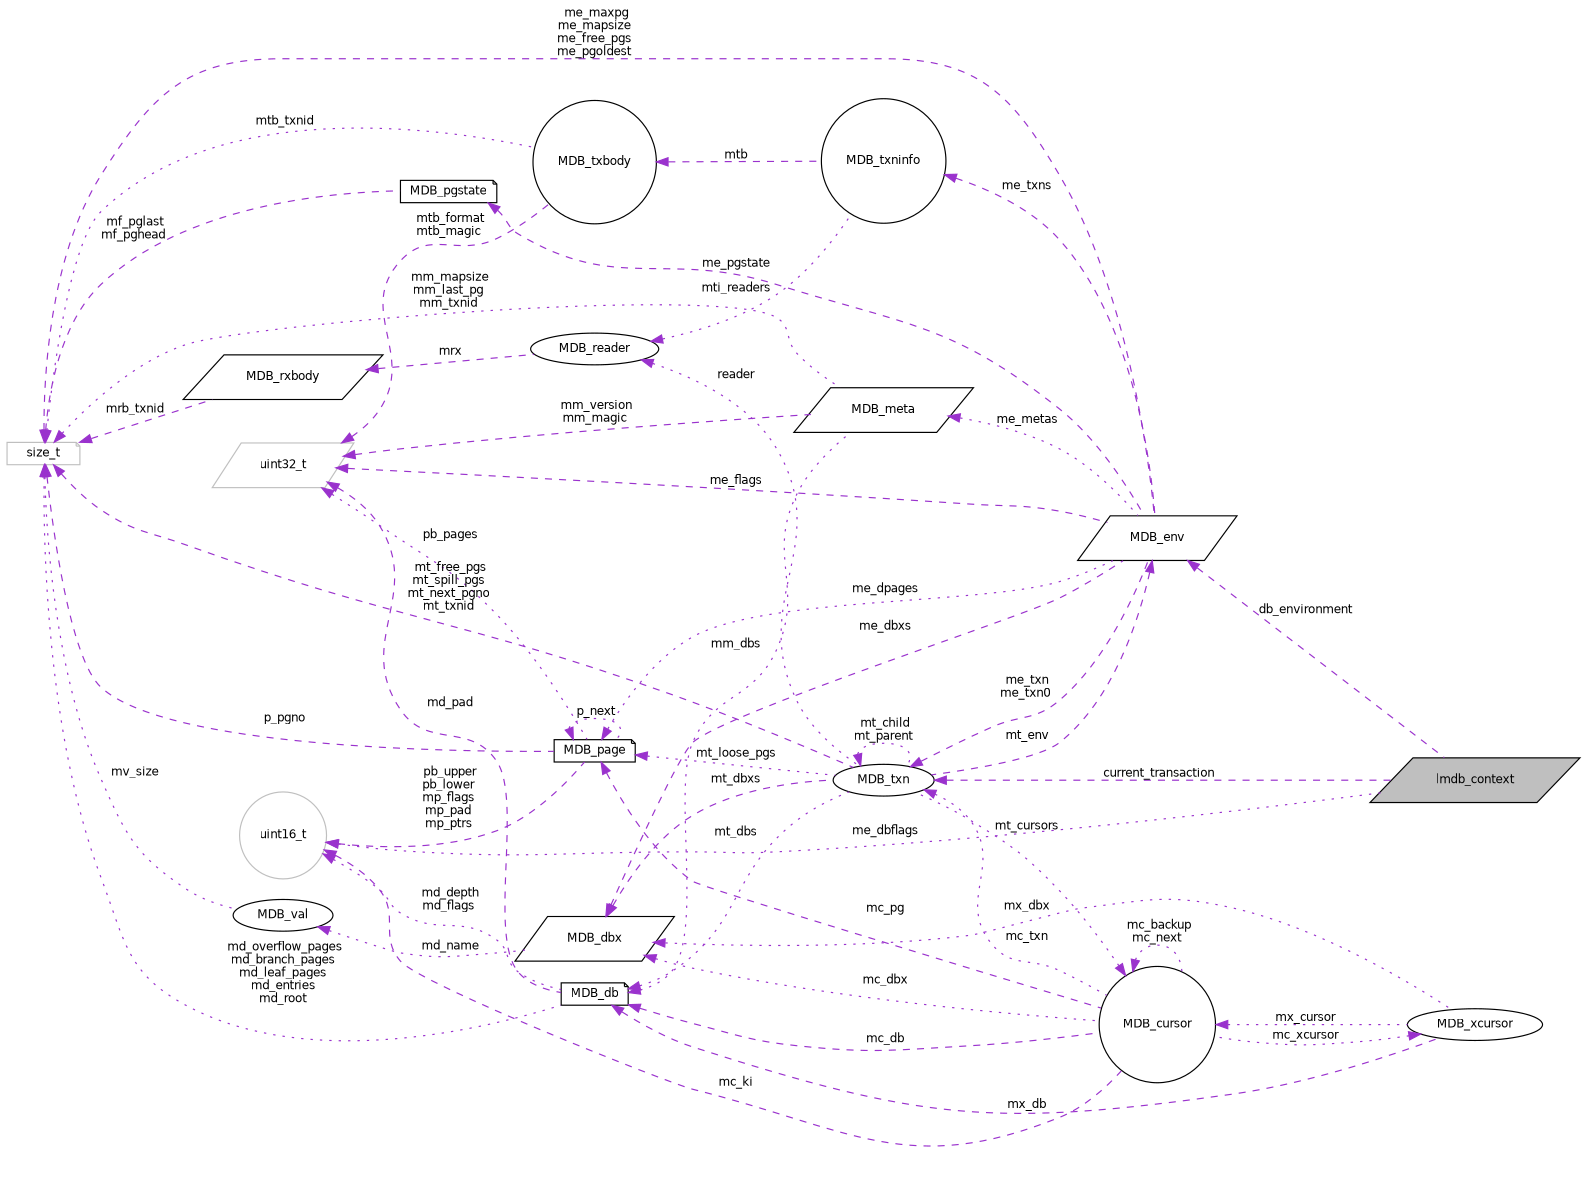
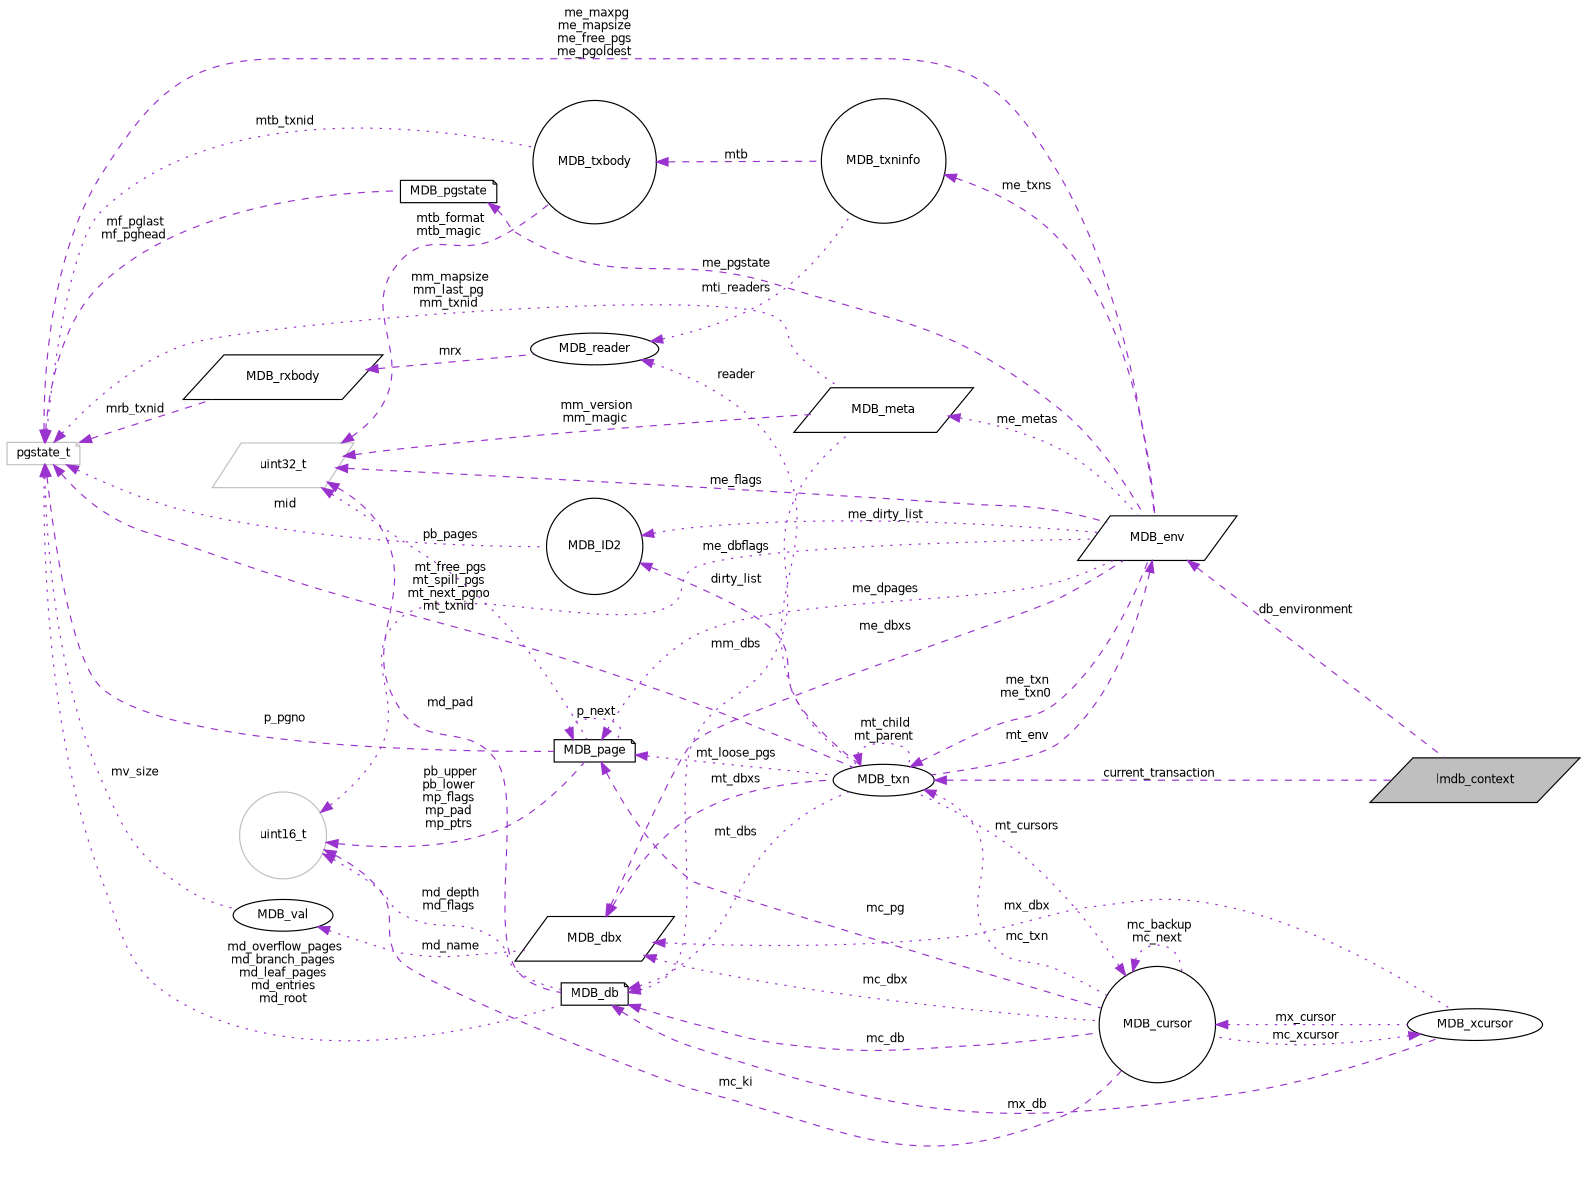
(43, 454) -> (43, 454)
none -> (595, 546)
(862, 847) -> (652, 611)
